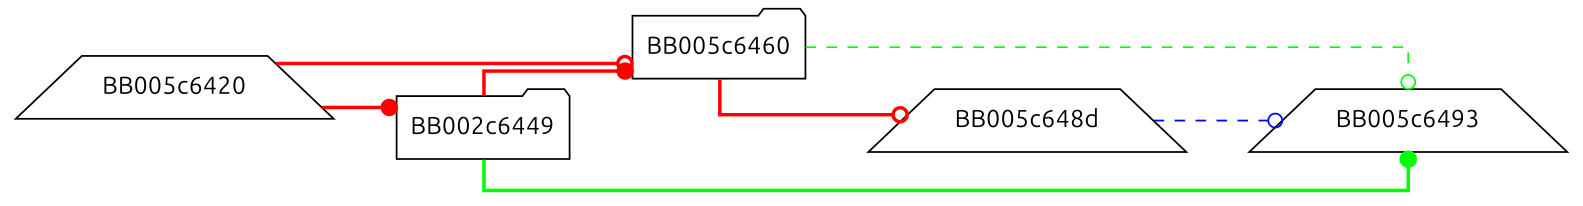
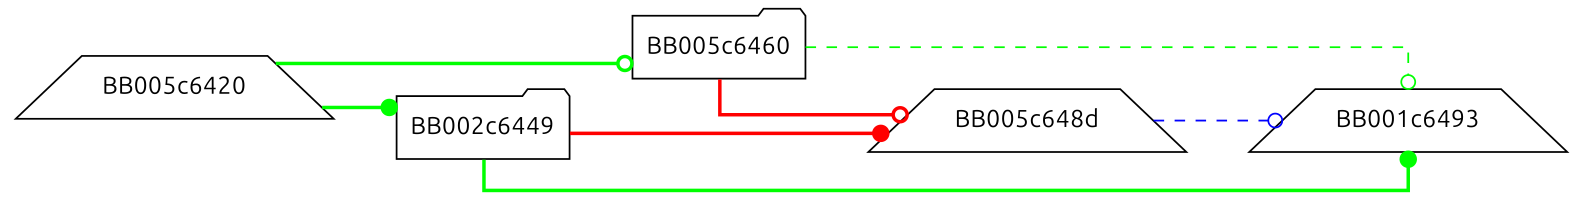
(447, 63) -> (447, 63)
(539, 71) -> (722, 133)
(352, 107) -> (352, 107)
(1408, 121) -> (1408, 121)
